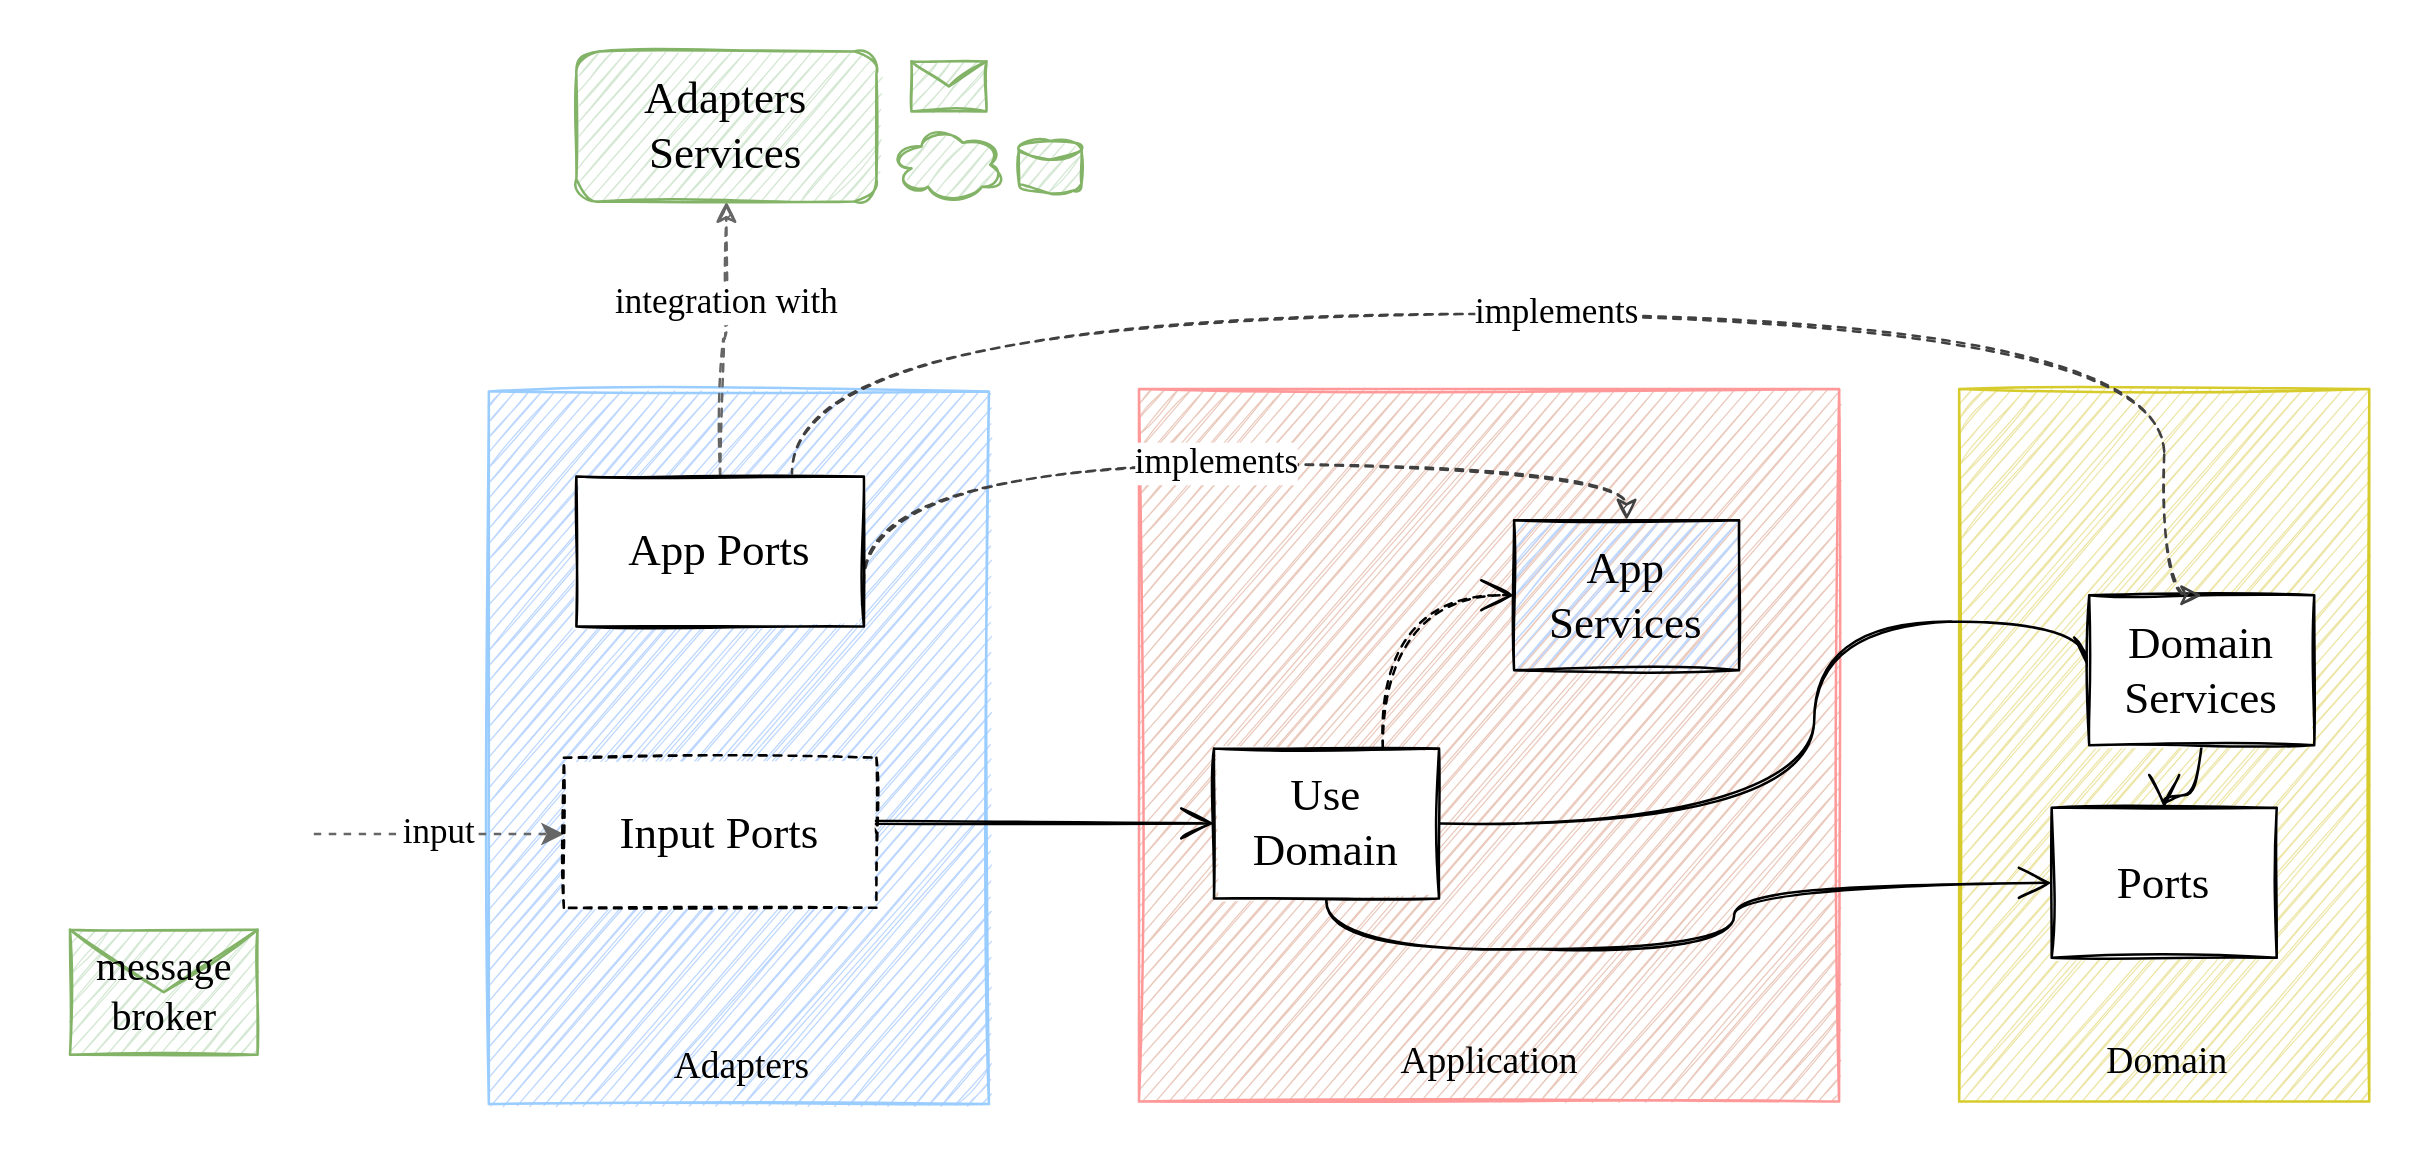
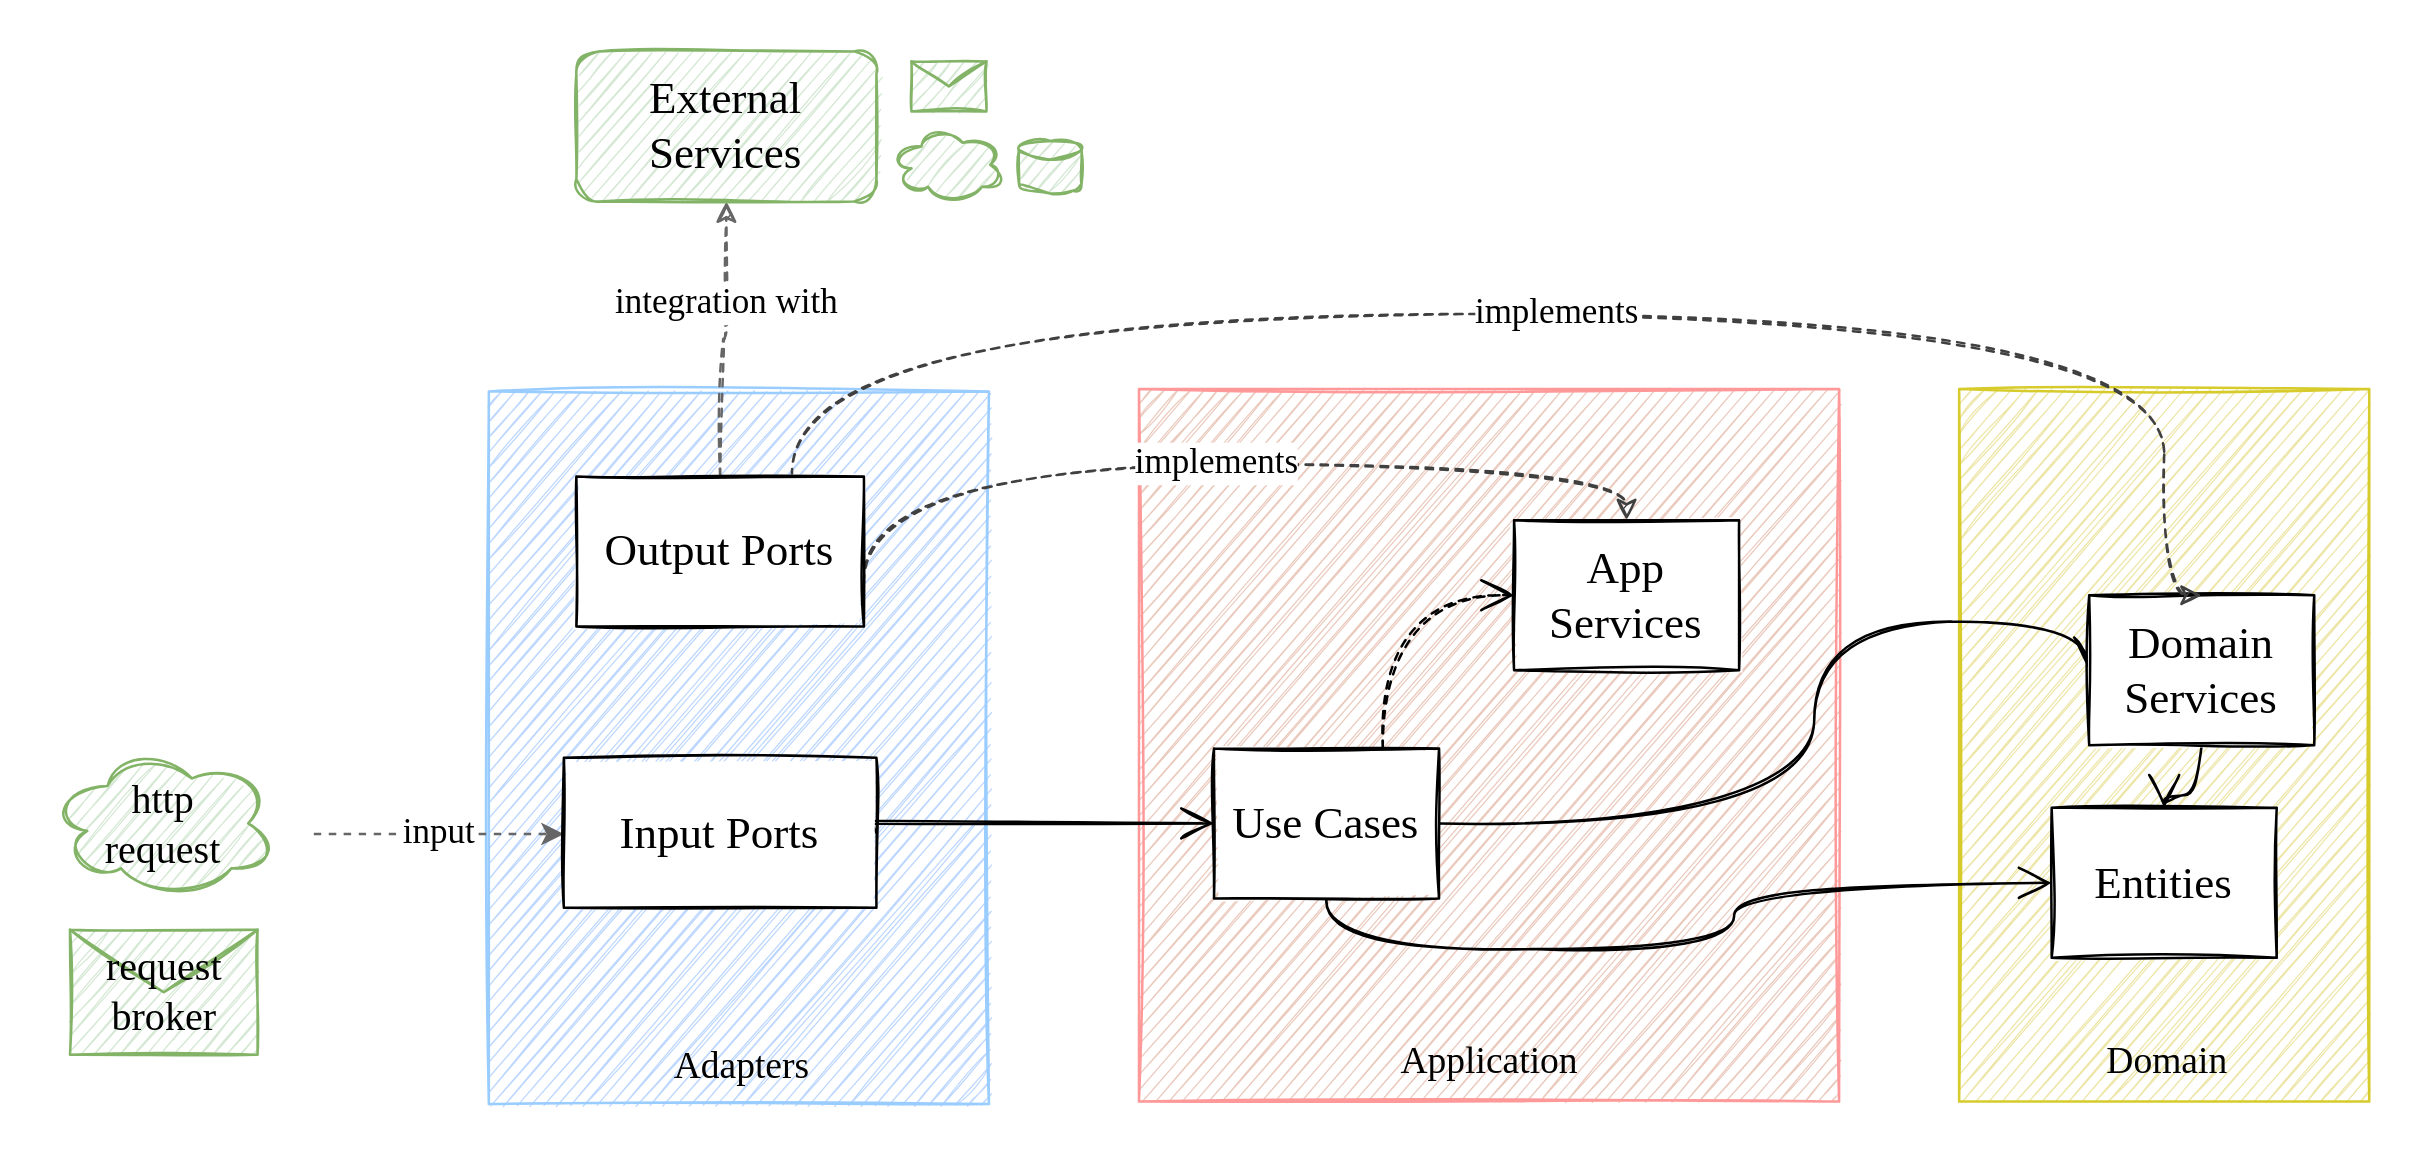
(726, 126) -> (726, 126)
(720, 551) -> (720, 551)
(1626, 595) -> (1626, 595)
none -> (164, 823)
(1326, 824) -> (1326, 824)
(720, 833) -> (720, 833)
(2164, 884) -> (2164, 884)
(165, 991) -> (165, 991)
